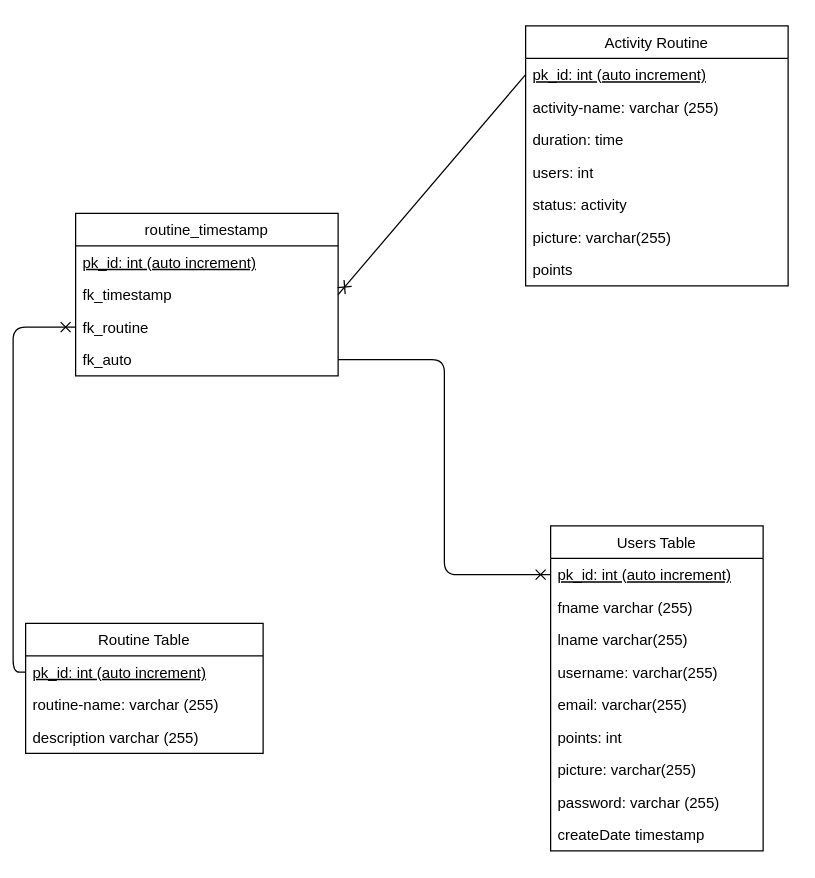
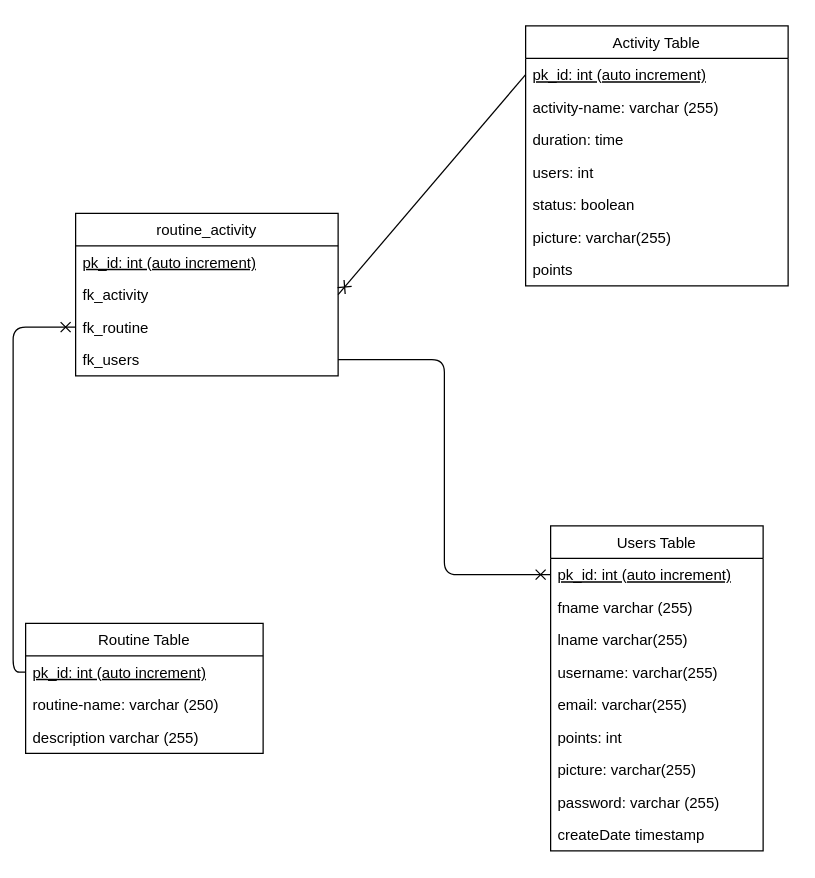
(656, 43) -> (656, 43)
(592, 205) -> (590, 205)
(206, 230) -> (206, 230)
(131, 295) -> (125, 295)
(112, 360) -> (116, 360)
(138, 705) -> (138, 705)
